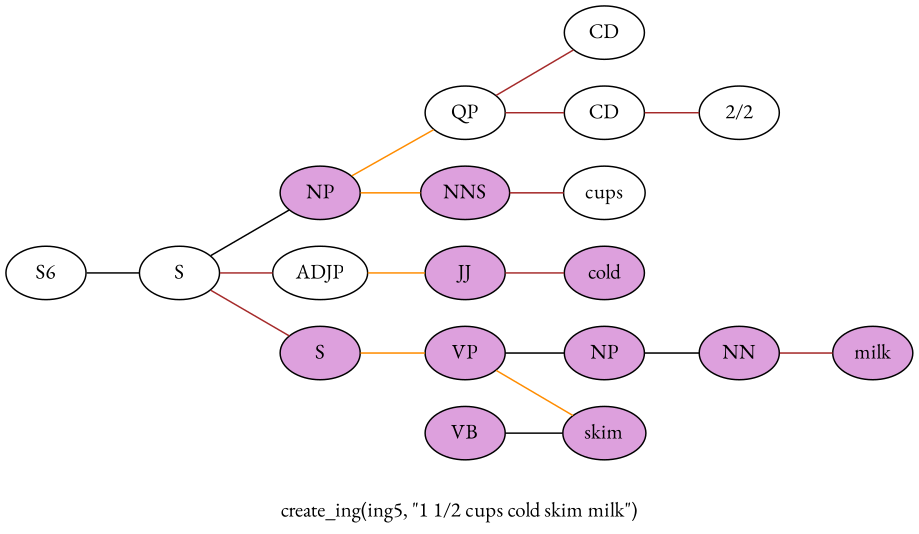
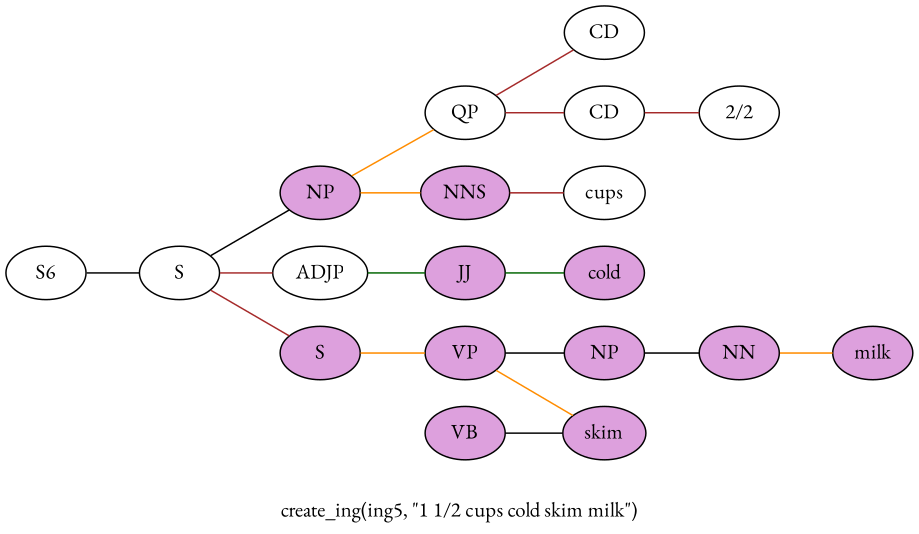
(396, 273) -> (396, 273)
(535, 273) -> (535, 273)
(806, 353) -> (806, 353)
